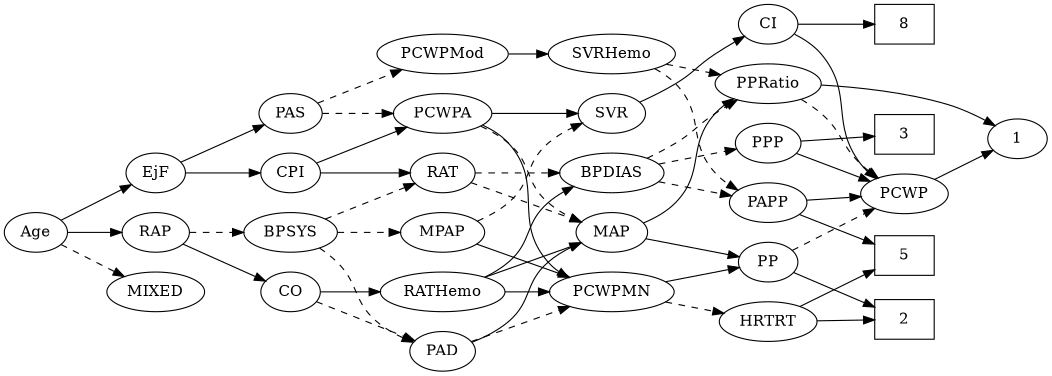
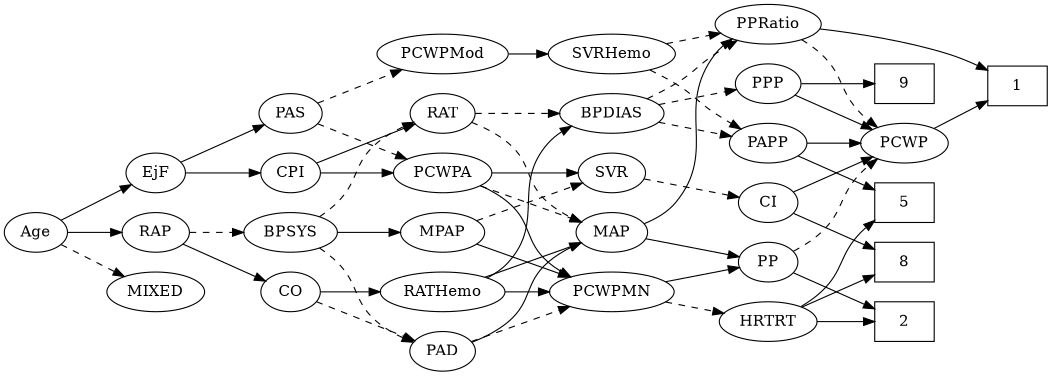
(687, 76) -> (678, 185)
(904, 134) -> (904, 84)
(1018, 139) -> (1018, 86)
(363, 232) -> (363, 232)
none -> (828, 295)
